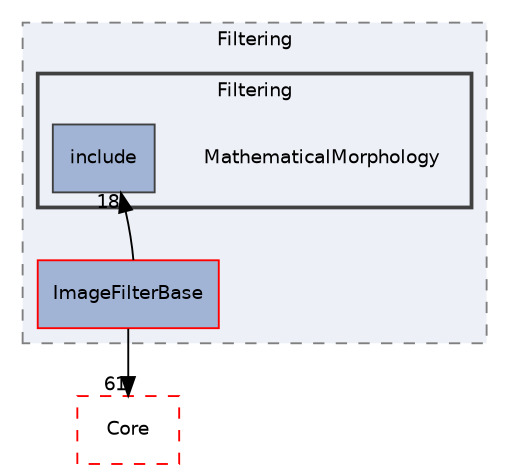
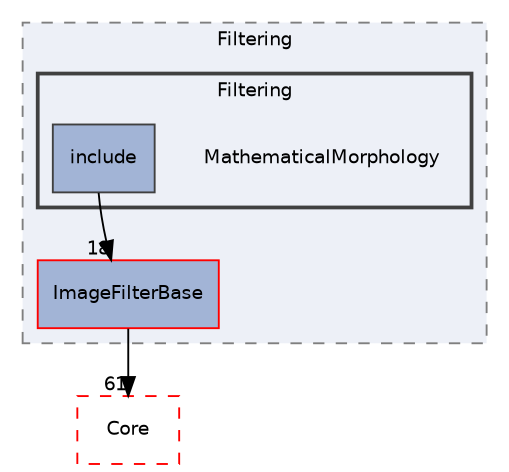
(130, 236) -> (102, 220)
